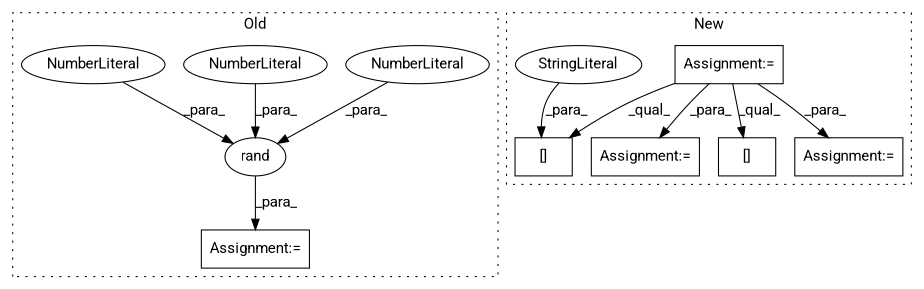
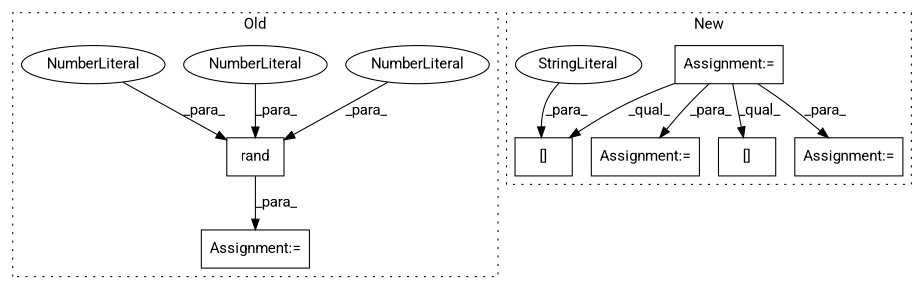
(255, 157) -> (255, 157)
